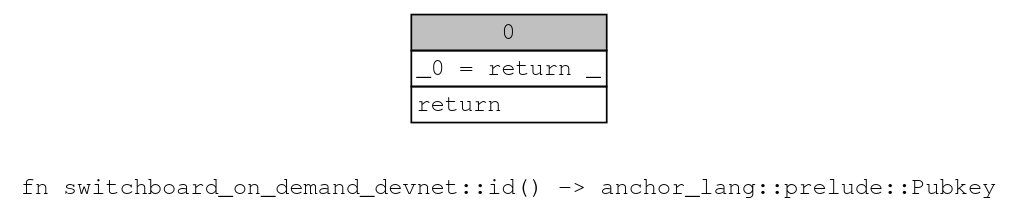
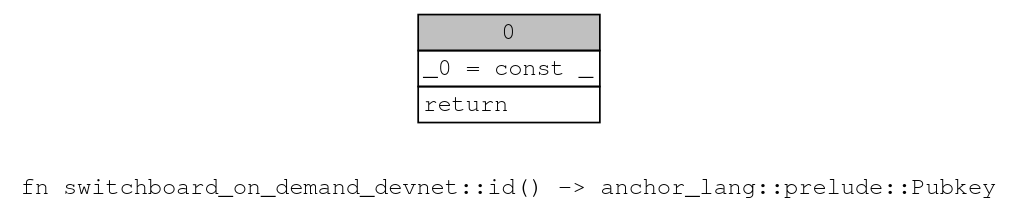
(509, 68) -> (509, 68)
